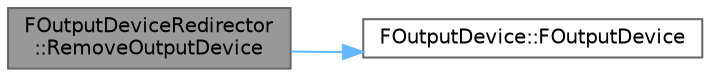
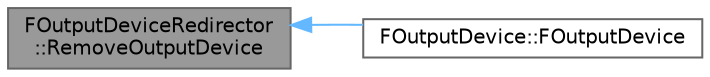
(317, 52) -> (337, 25)
